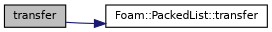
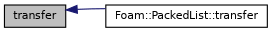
(80, 23) -> (91, 9)
